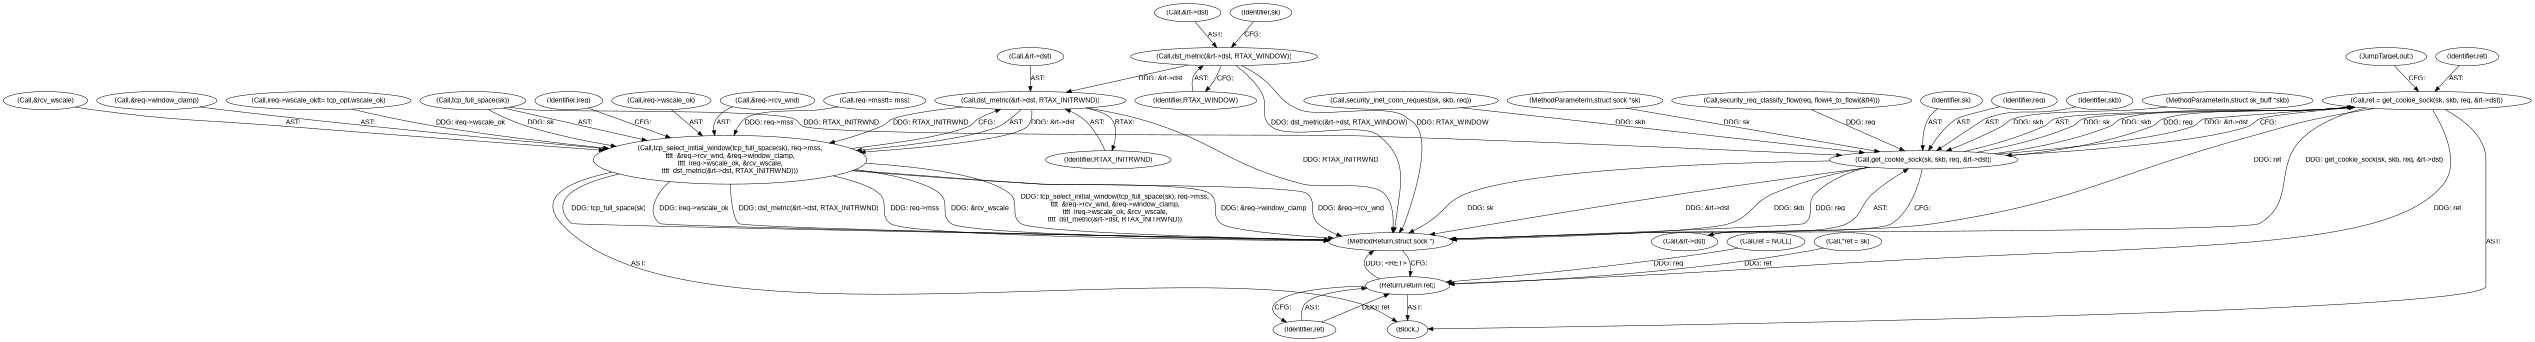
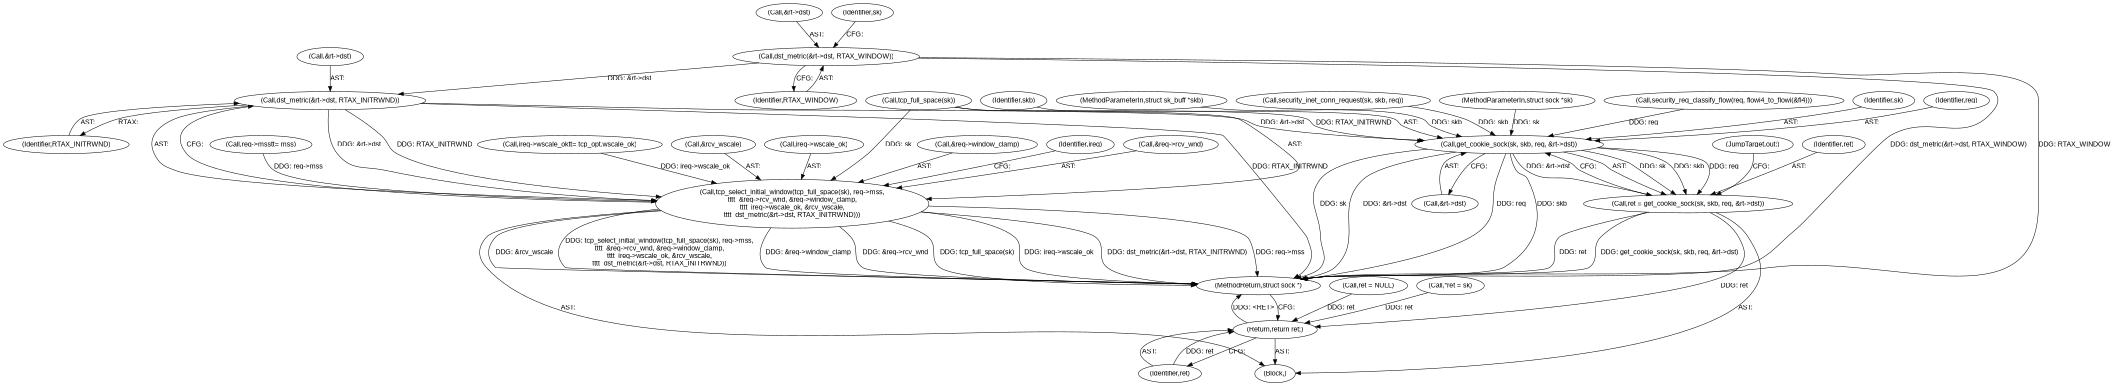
none -> (922, 110)
(1668, 264) -> (1341, 308)
